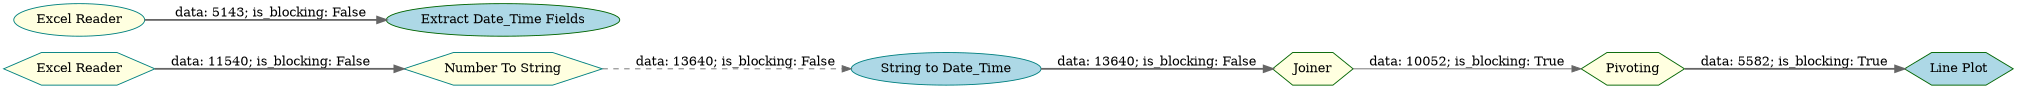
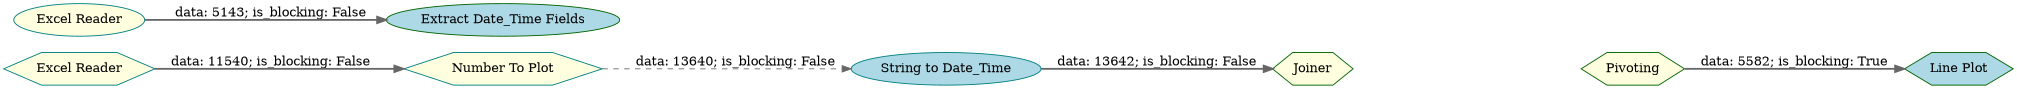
(1157, 62) -> (1157, 62)
(503, 69) -> (503, 69)
(1462, 69) -> none
